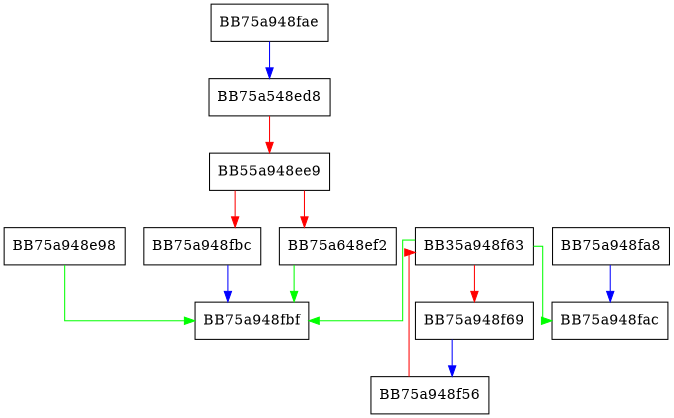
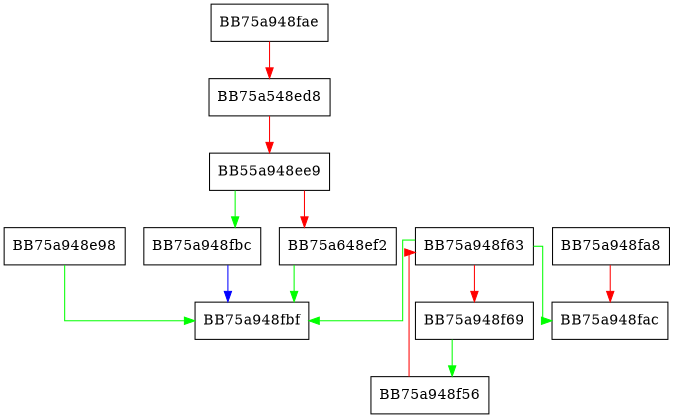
(270, 55) -> (270, 55)
(235, 204) -> (235, 204)
(474, 246) -> (474, 246)
(610, 278) -> (610, 278)
(452, 353) -> (452, 353)
